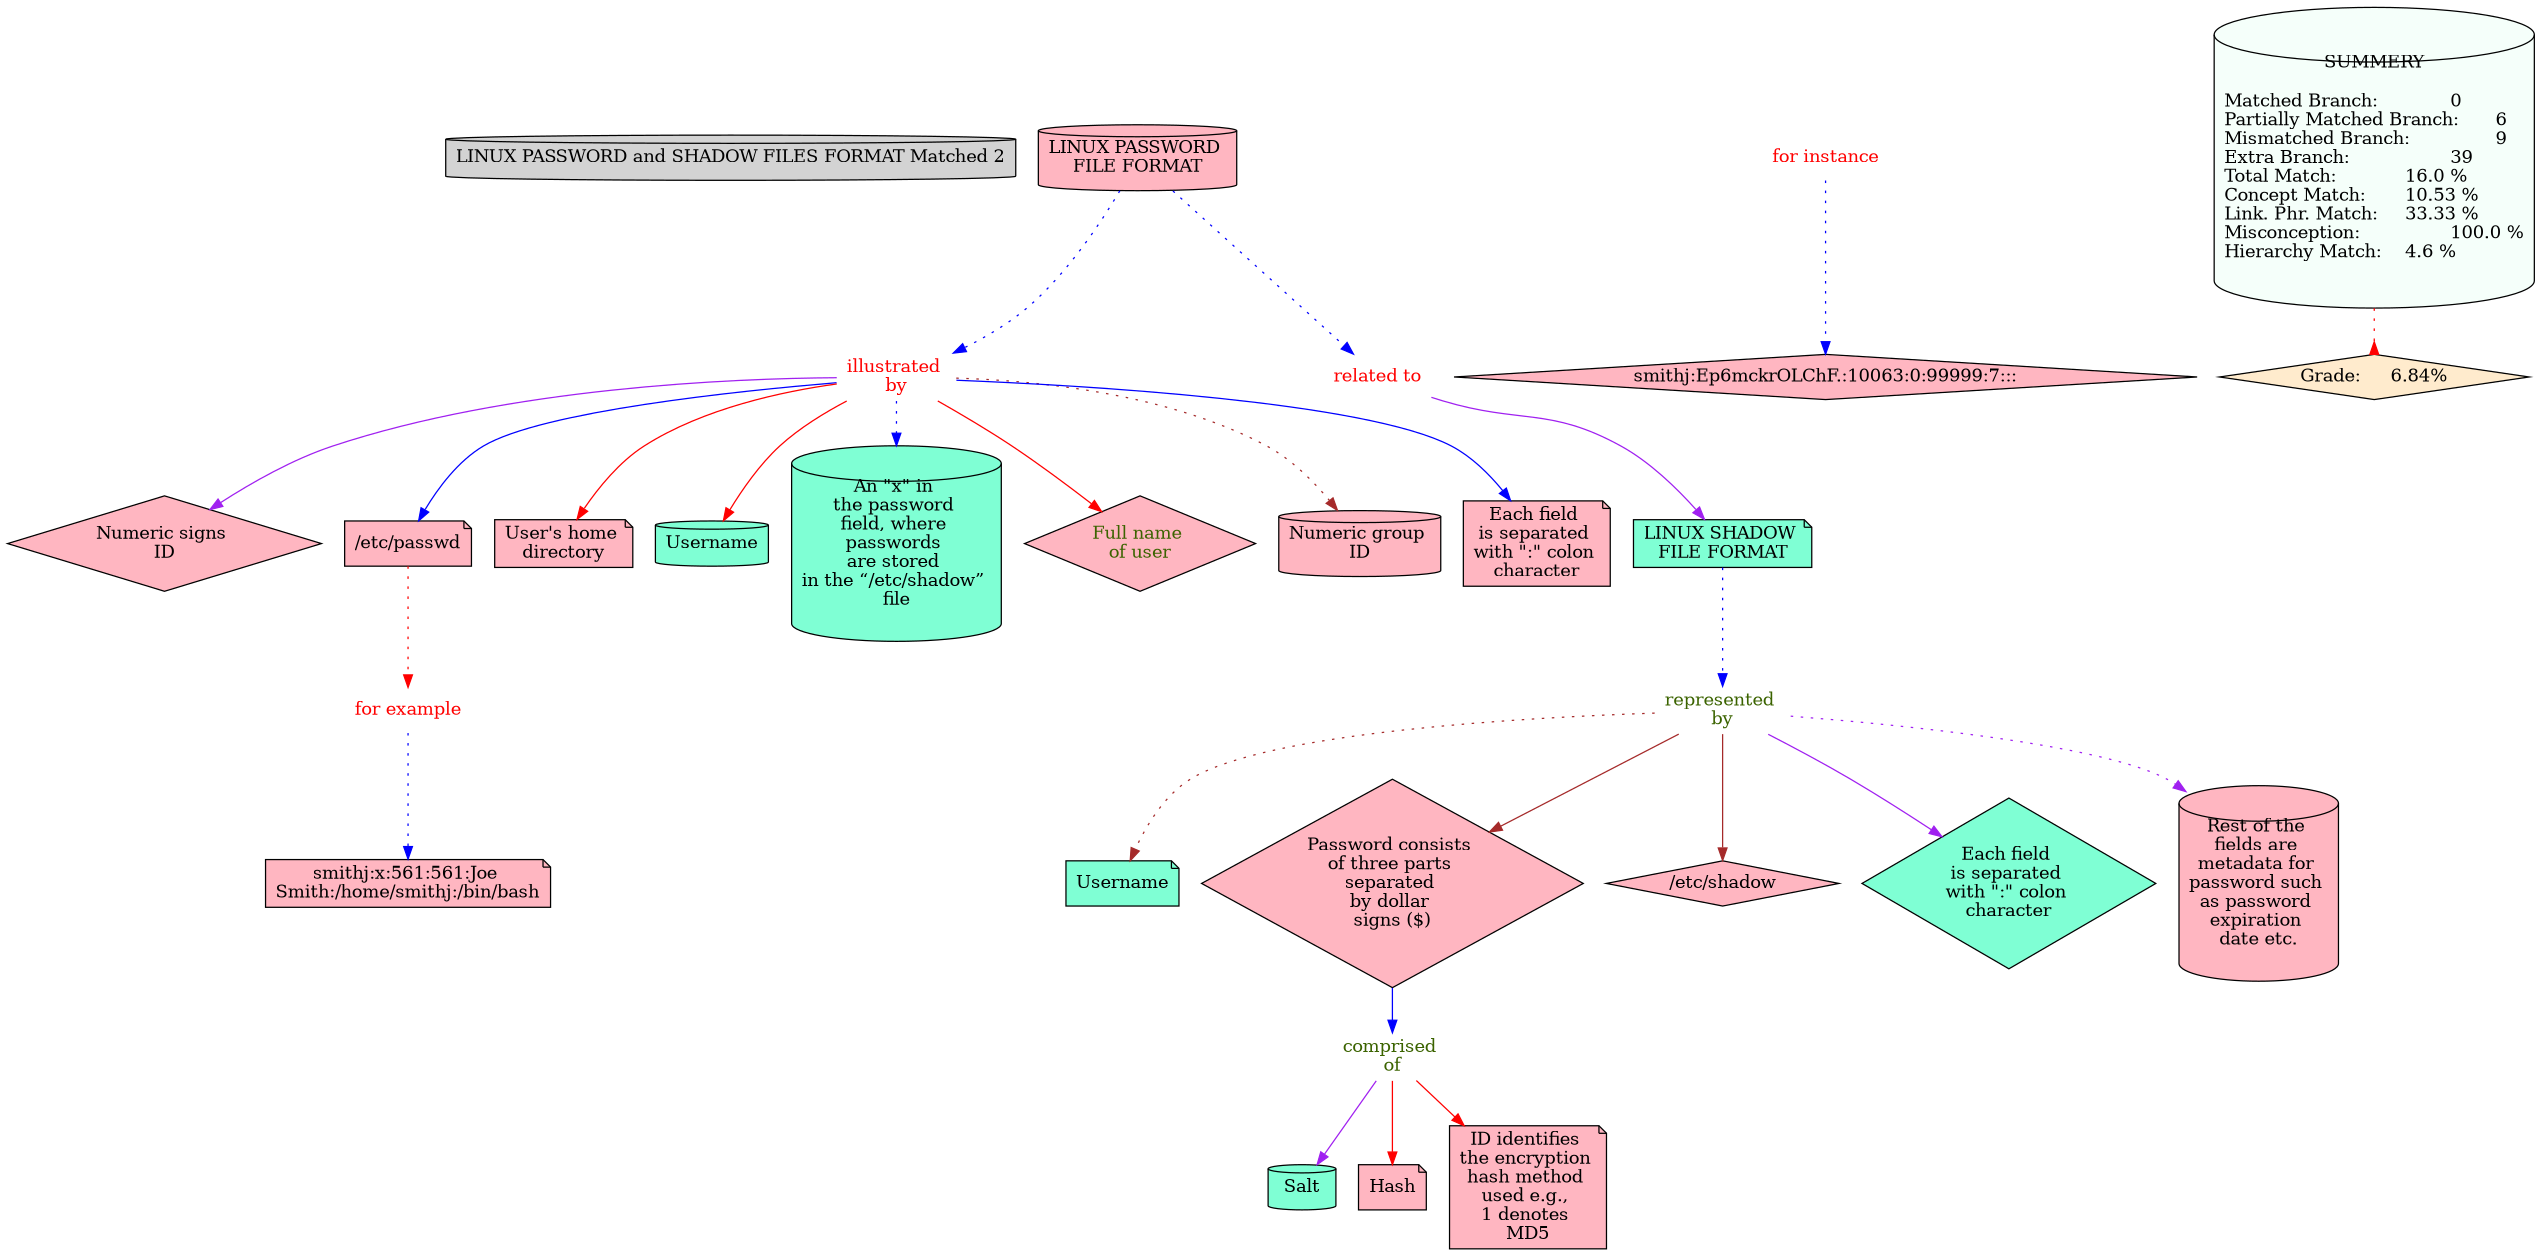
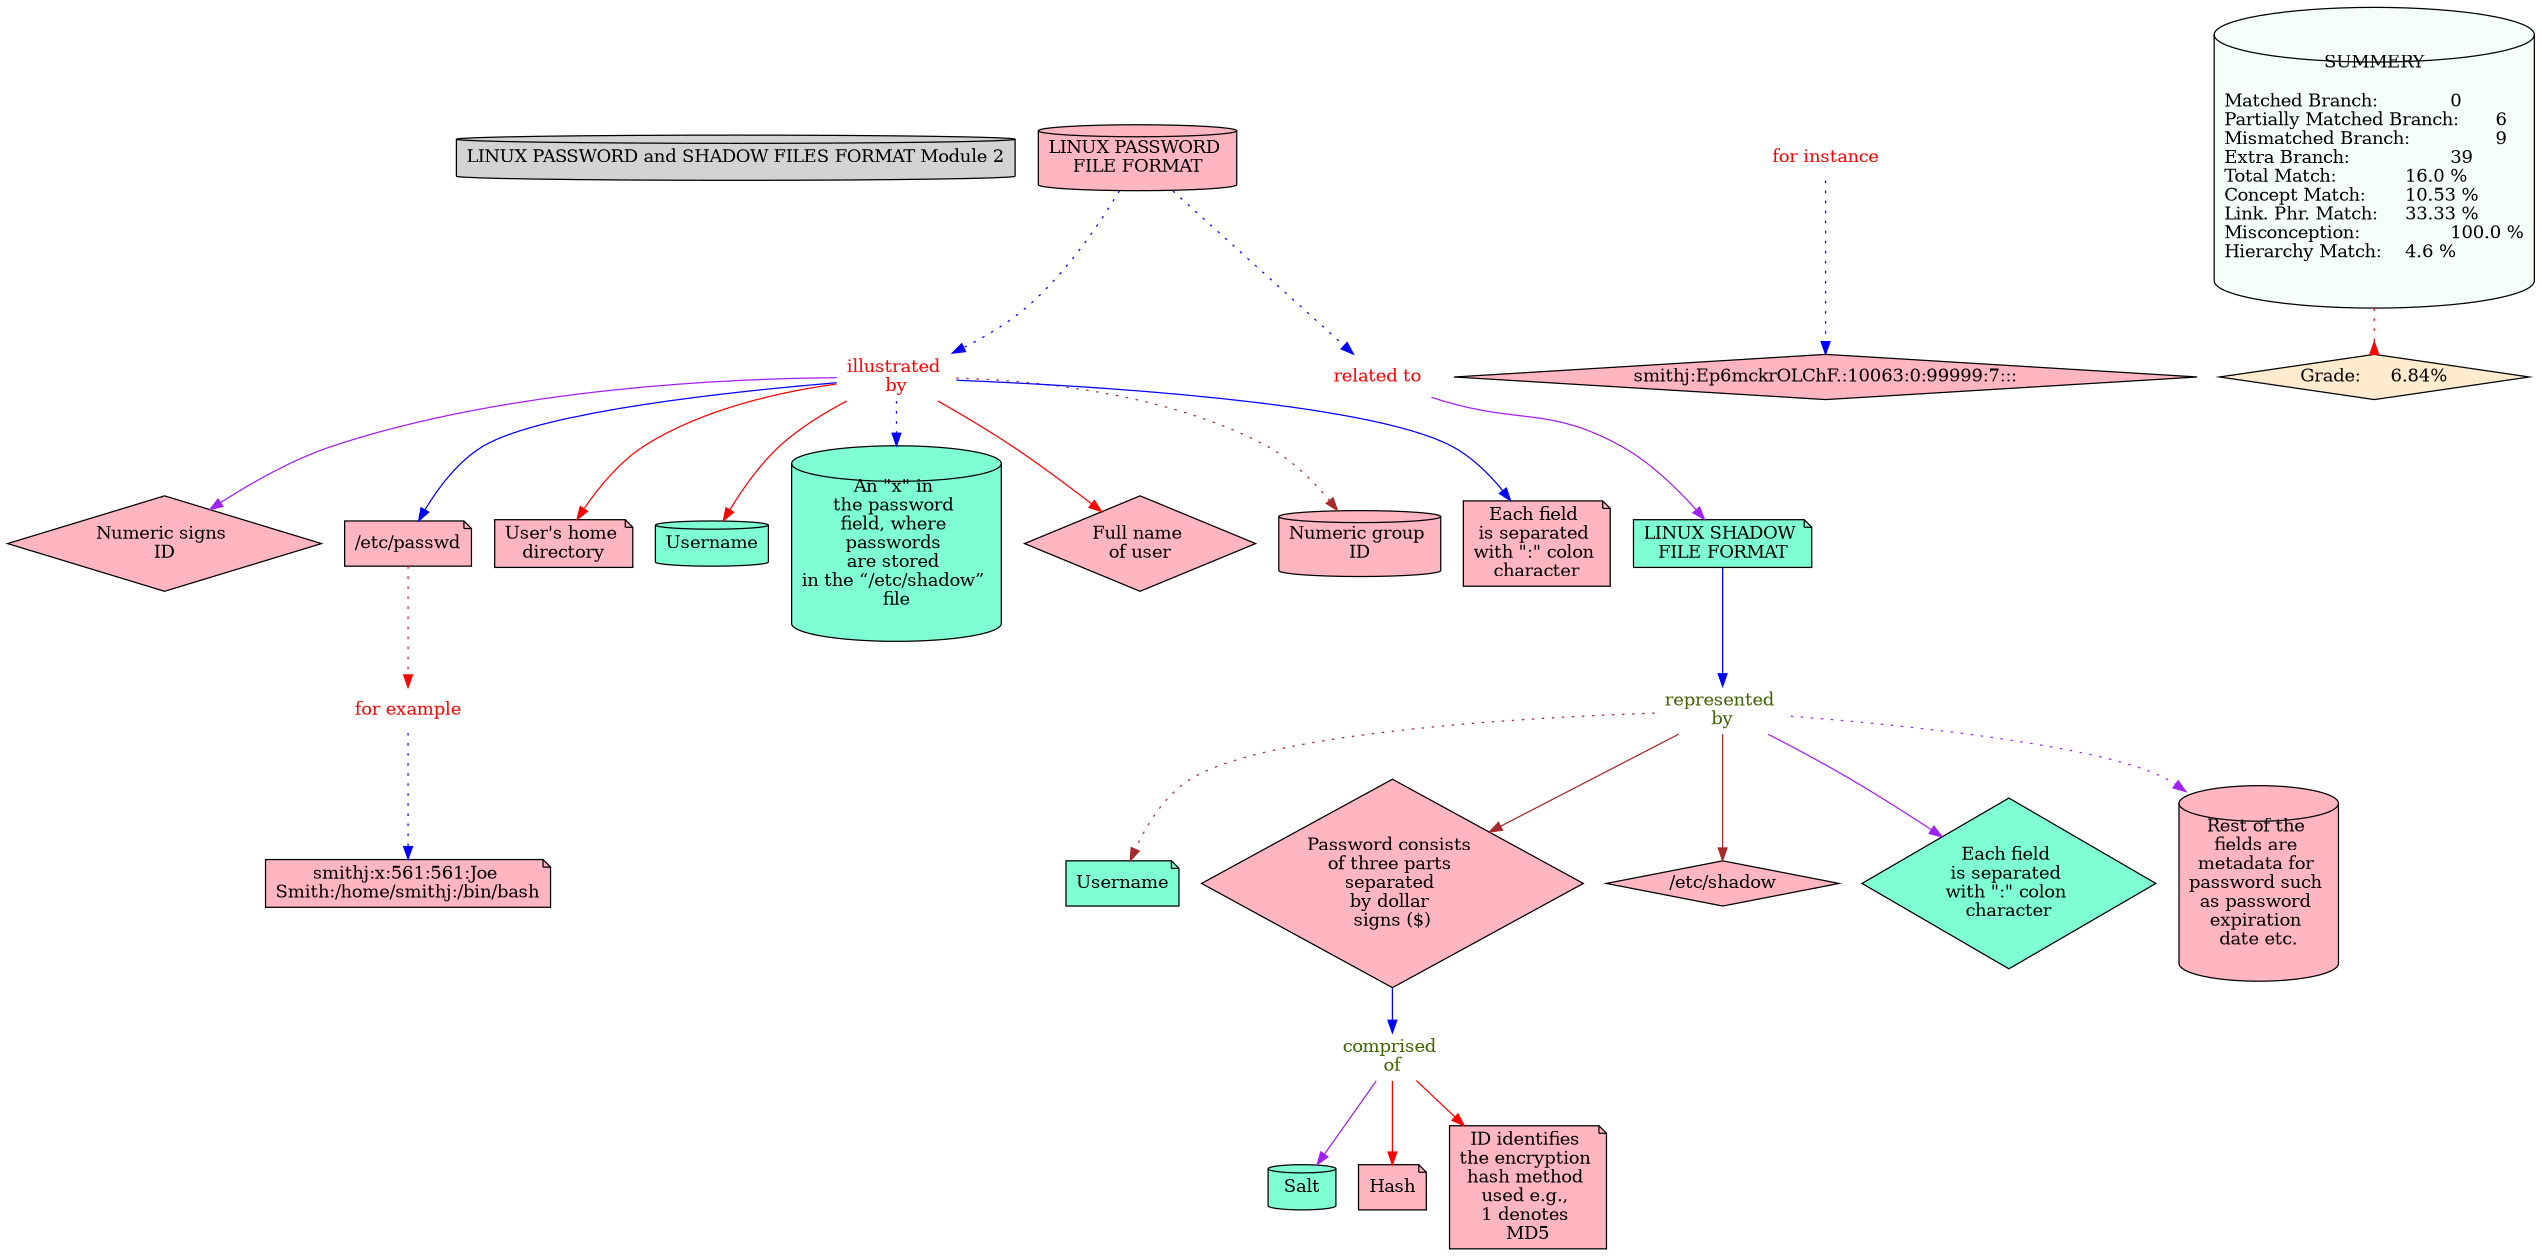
(731, 158) -> (736, 158)
(1140, 544) -> (1140, 544)
(1723, 621) -> (1723, 621)
